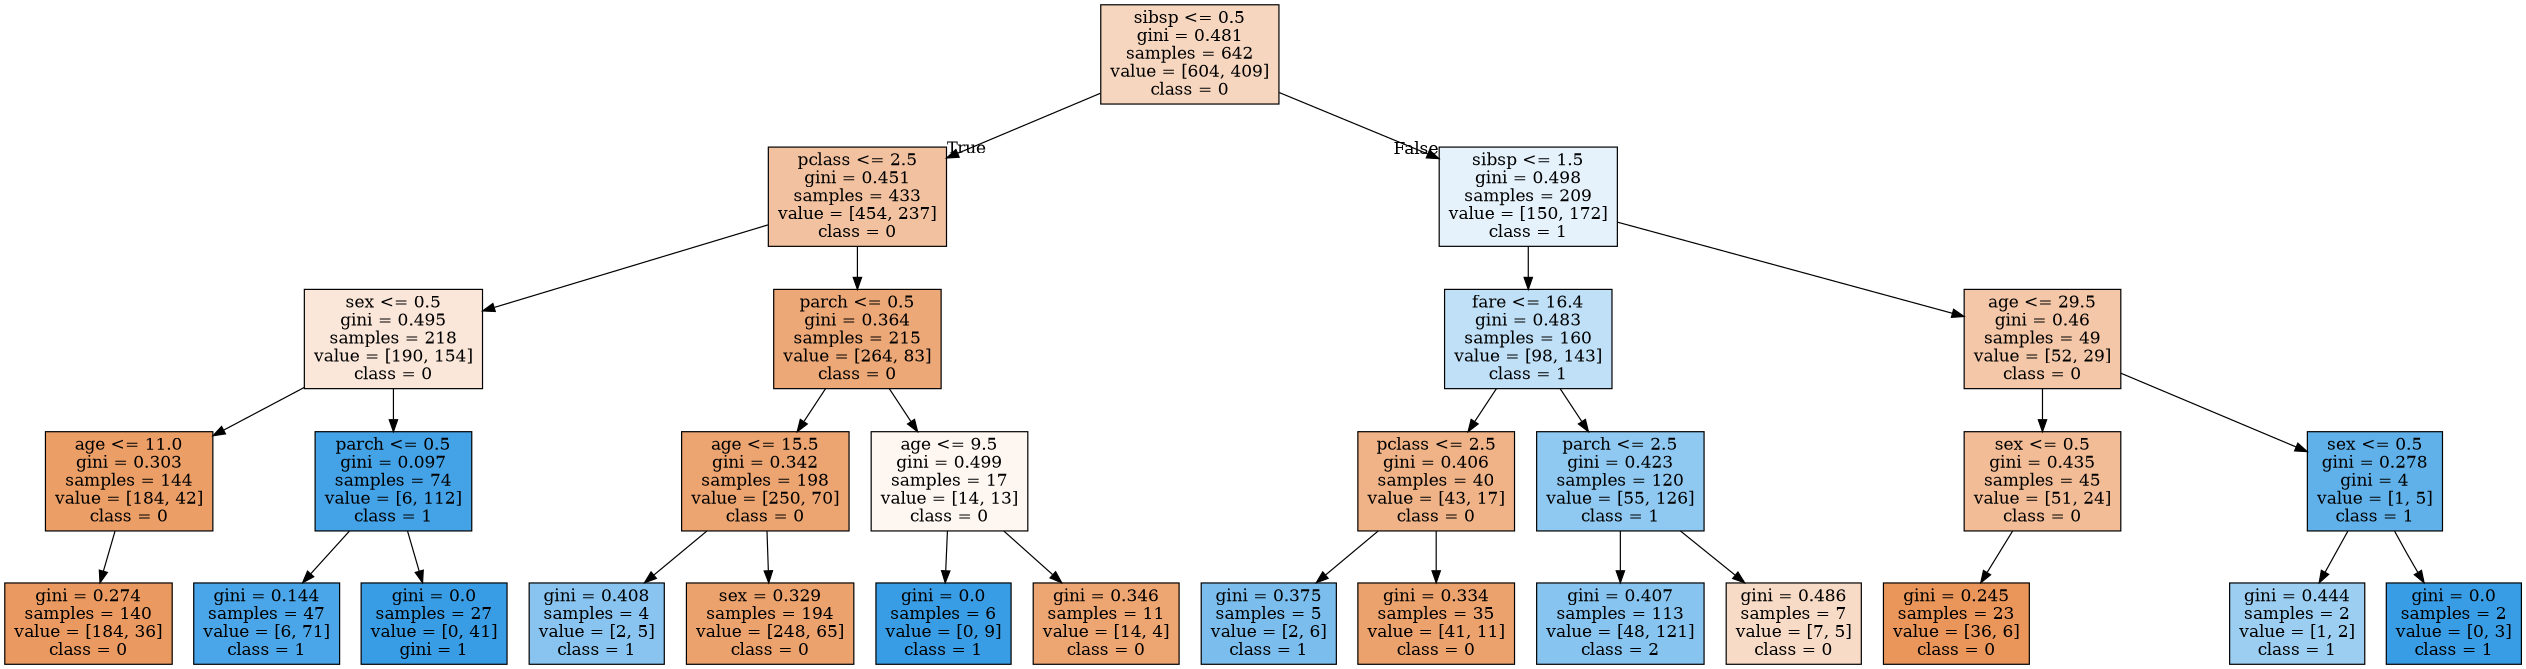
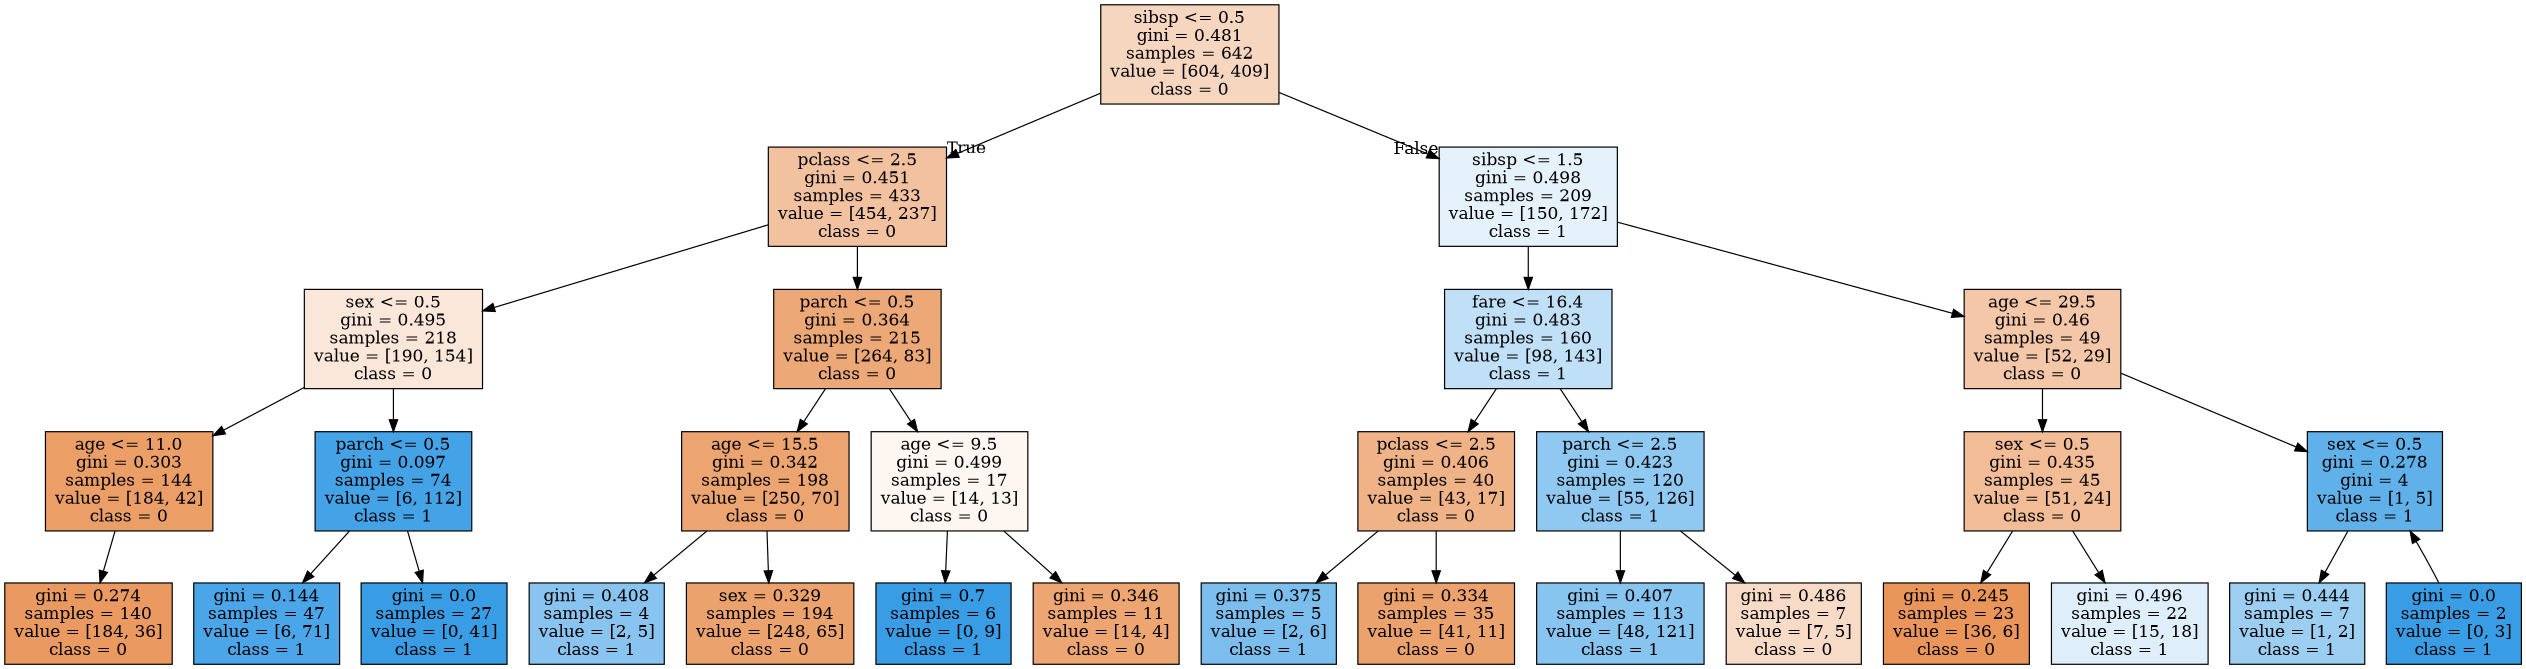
(2406, 552) -> (2428, 562)
(434, 624) -> (434, 624)
(944, 624) -> (944, 624)
(1620, 624) -> (1620, 624)
none -> (2130, 624)
(2297, 624) -> (2297, 624)
